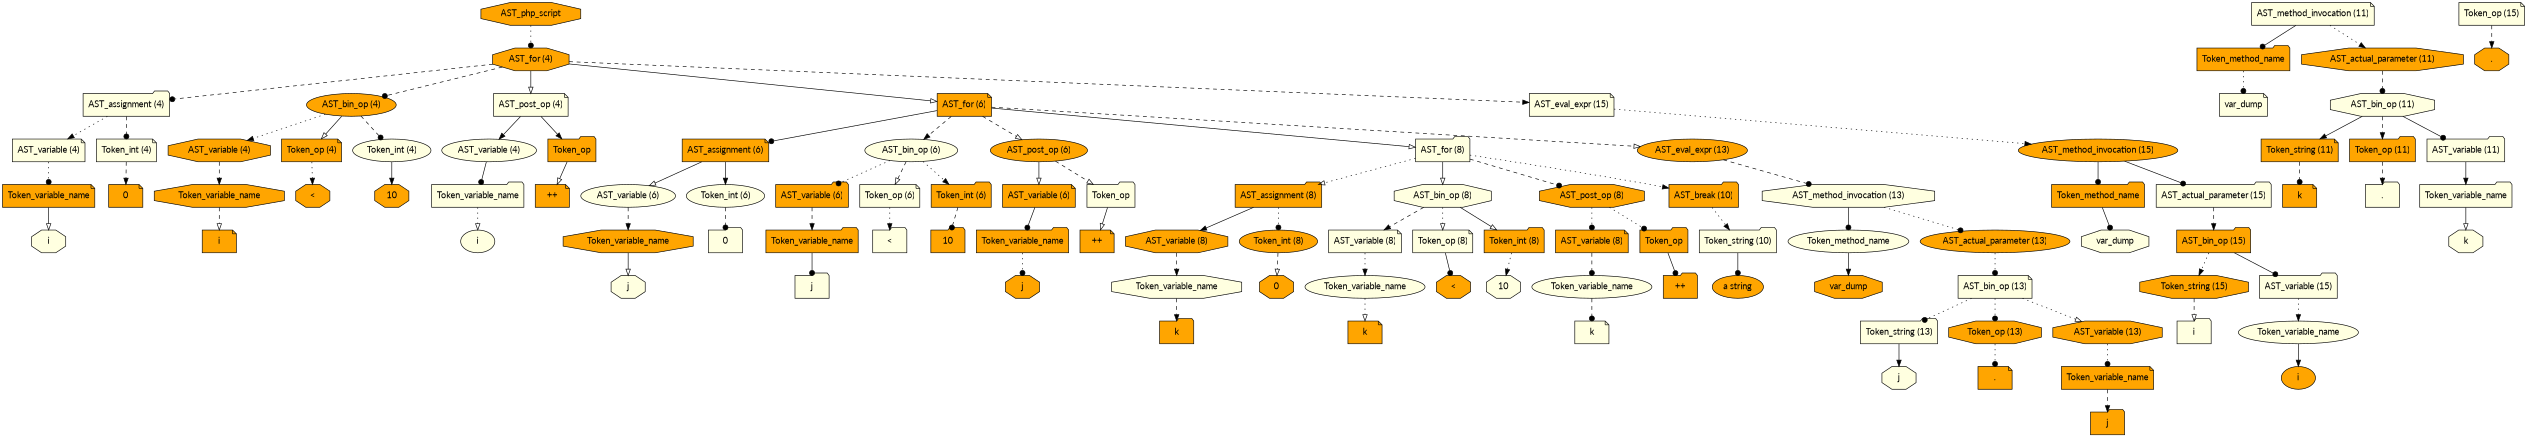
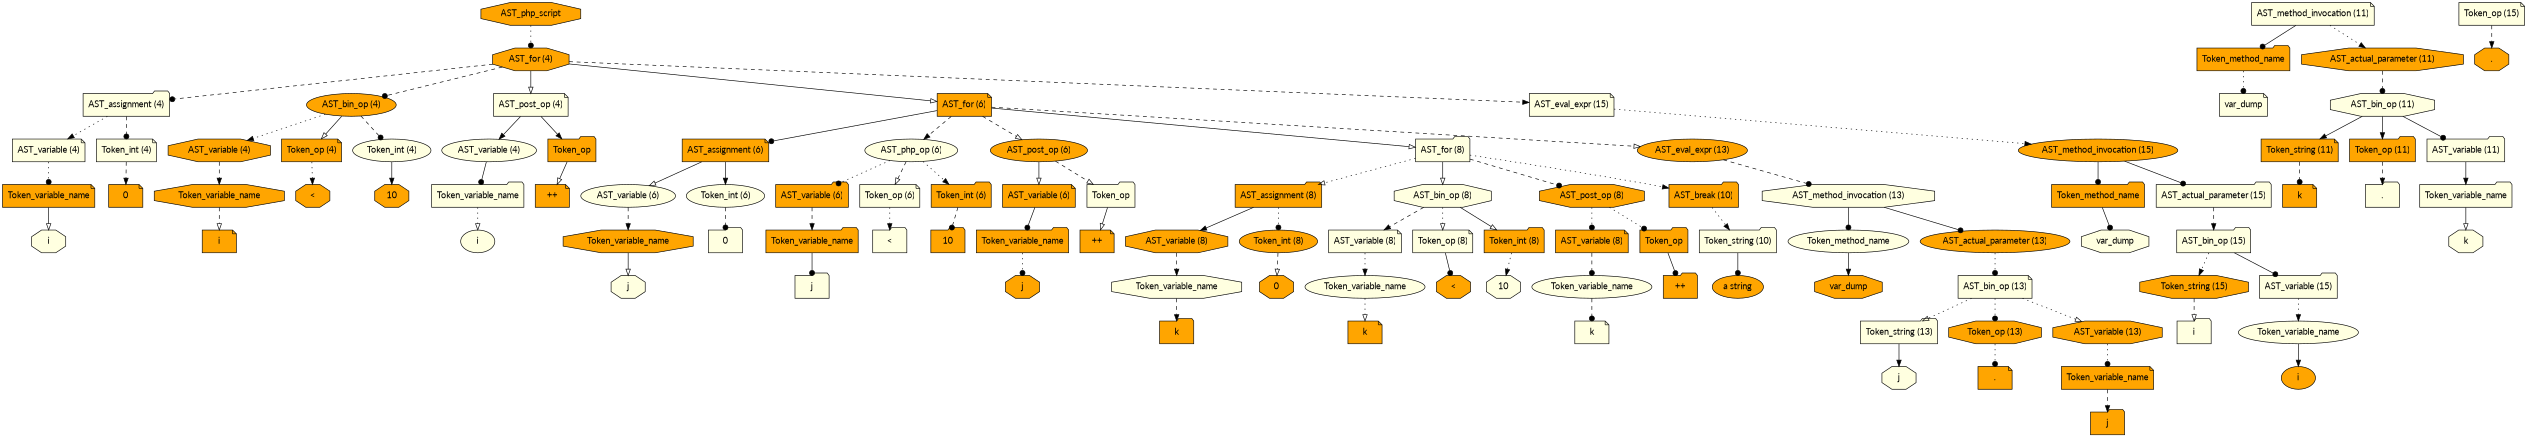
(2382, 125) -> (2382, 125)
(911, 150) -> (911, 150)
(1921, 218) -> (1921, 218)
(2214, 241) -> (2214, 241)
(1949, 309) -> (1949, 309)
